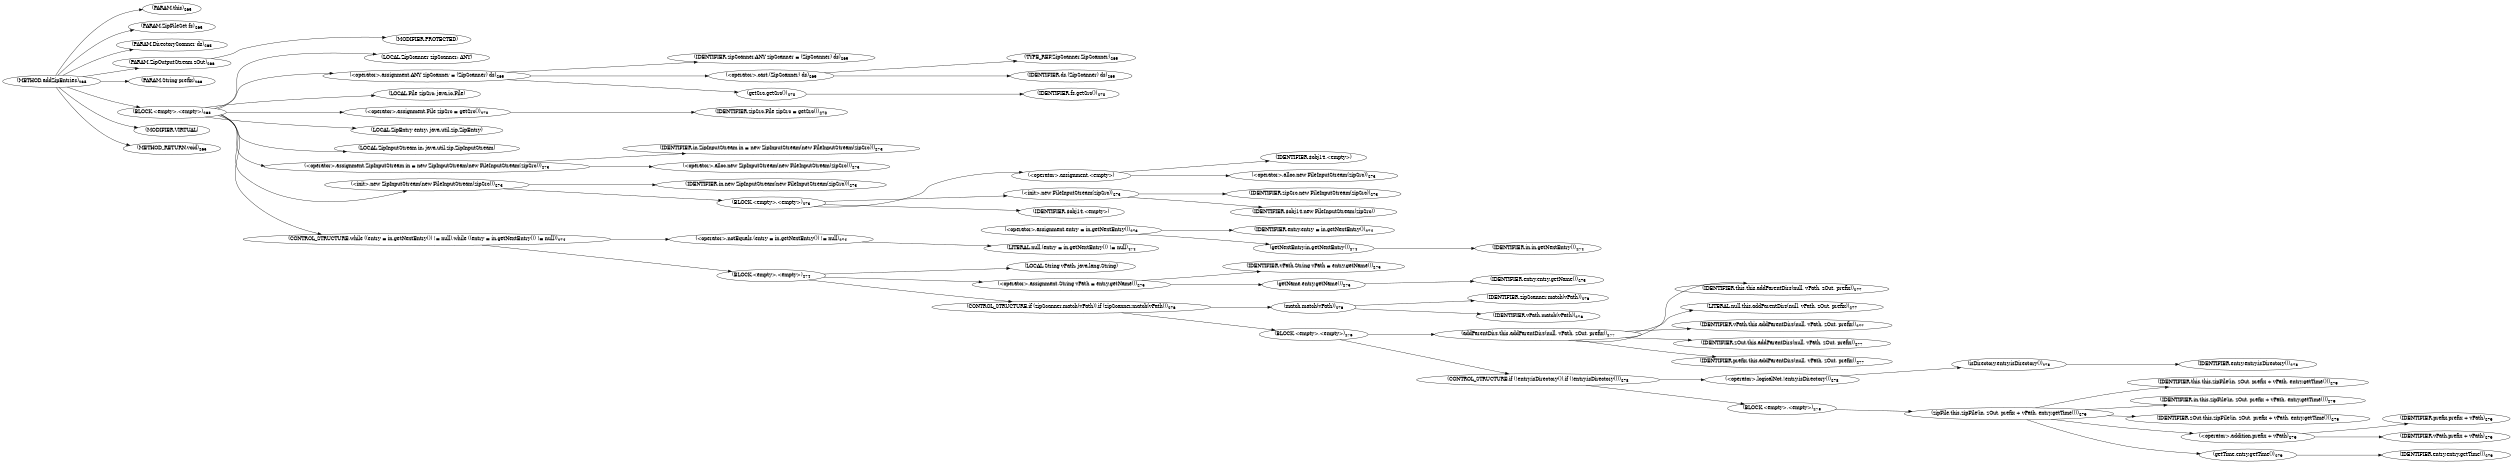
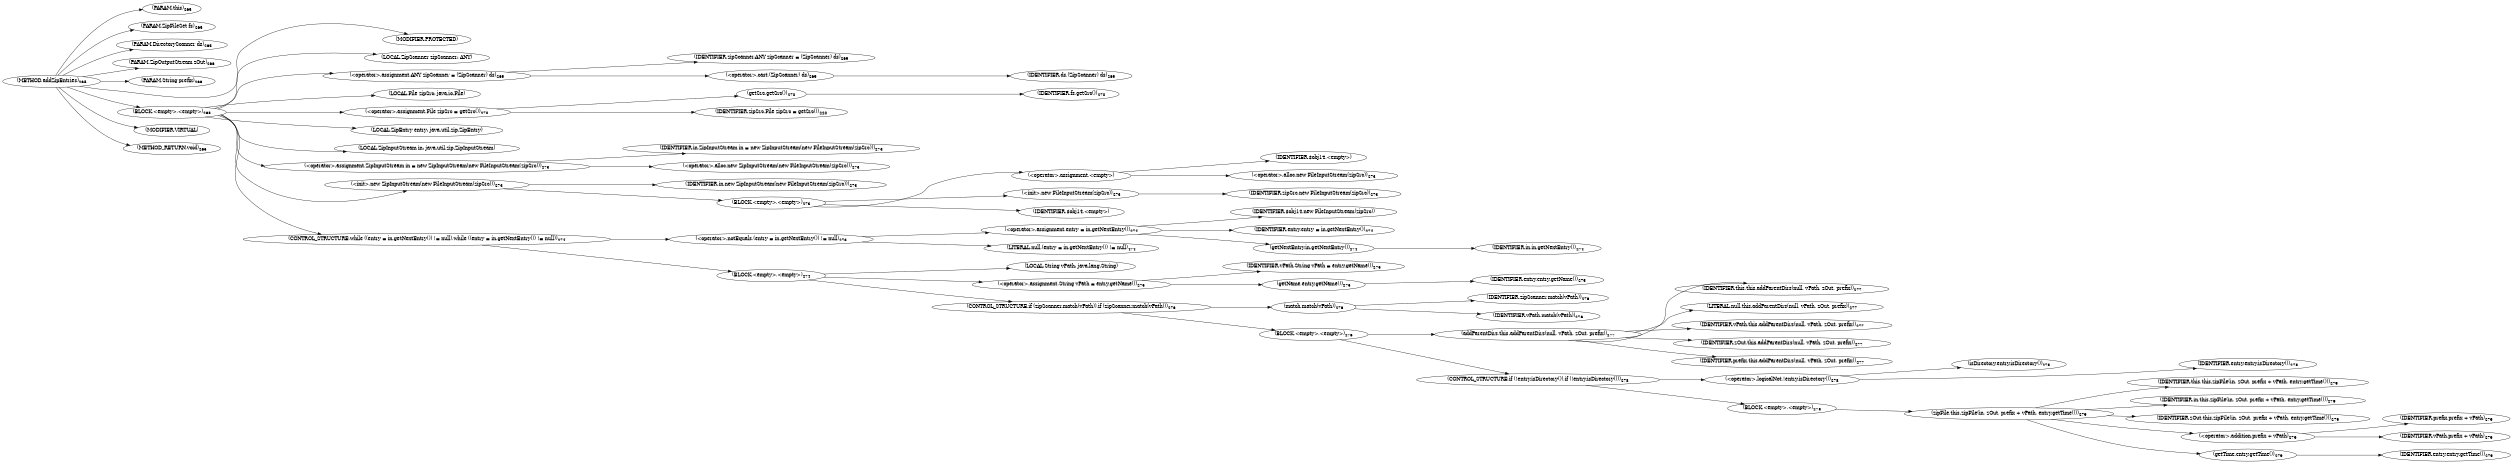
(296, 40) -> (237, 63)
(1071, 58) -> none
(621, 86) -> (616, 103)
(823, 112) -> (823, 112)
(1193, 202) -> (1199, 222)
(1134, 230) -> (1134, 230)
none -> (924, 235)
(843, 239) -> (843, 239)
(2121, 364) -> (2026, 376)
